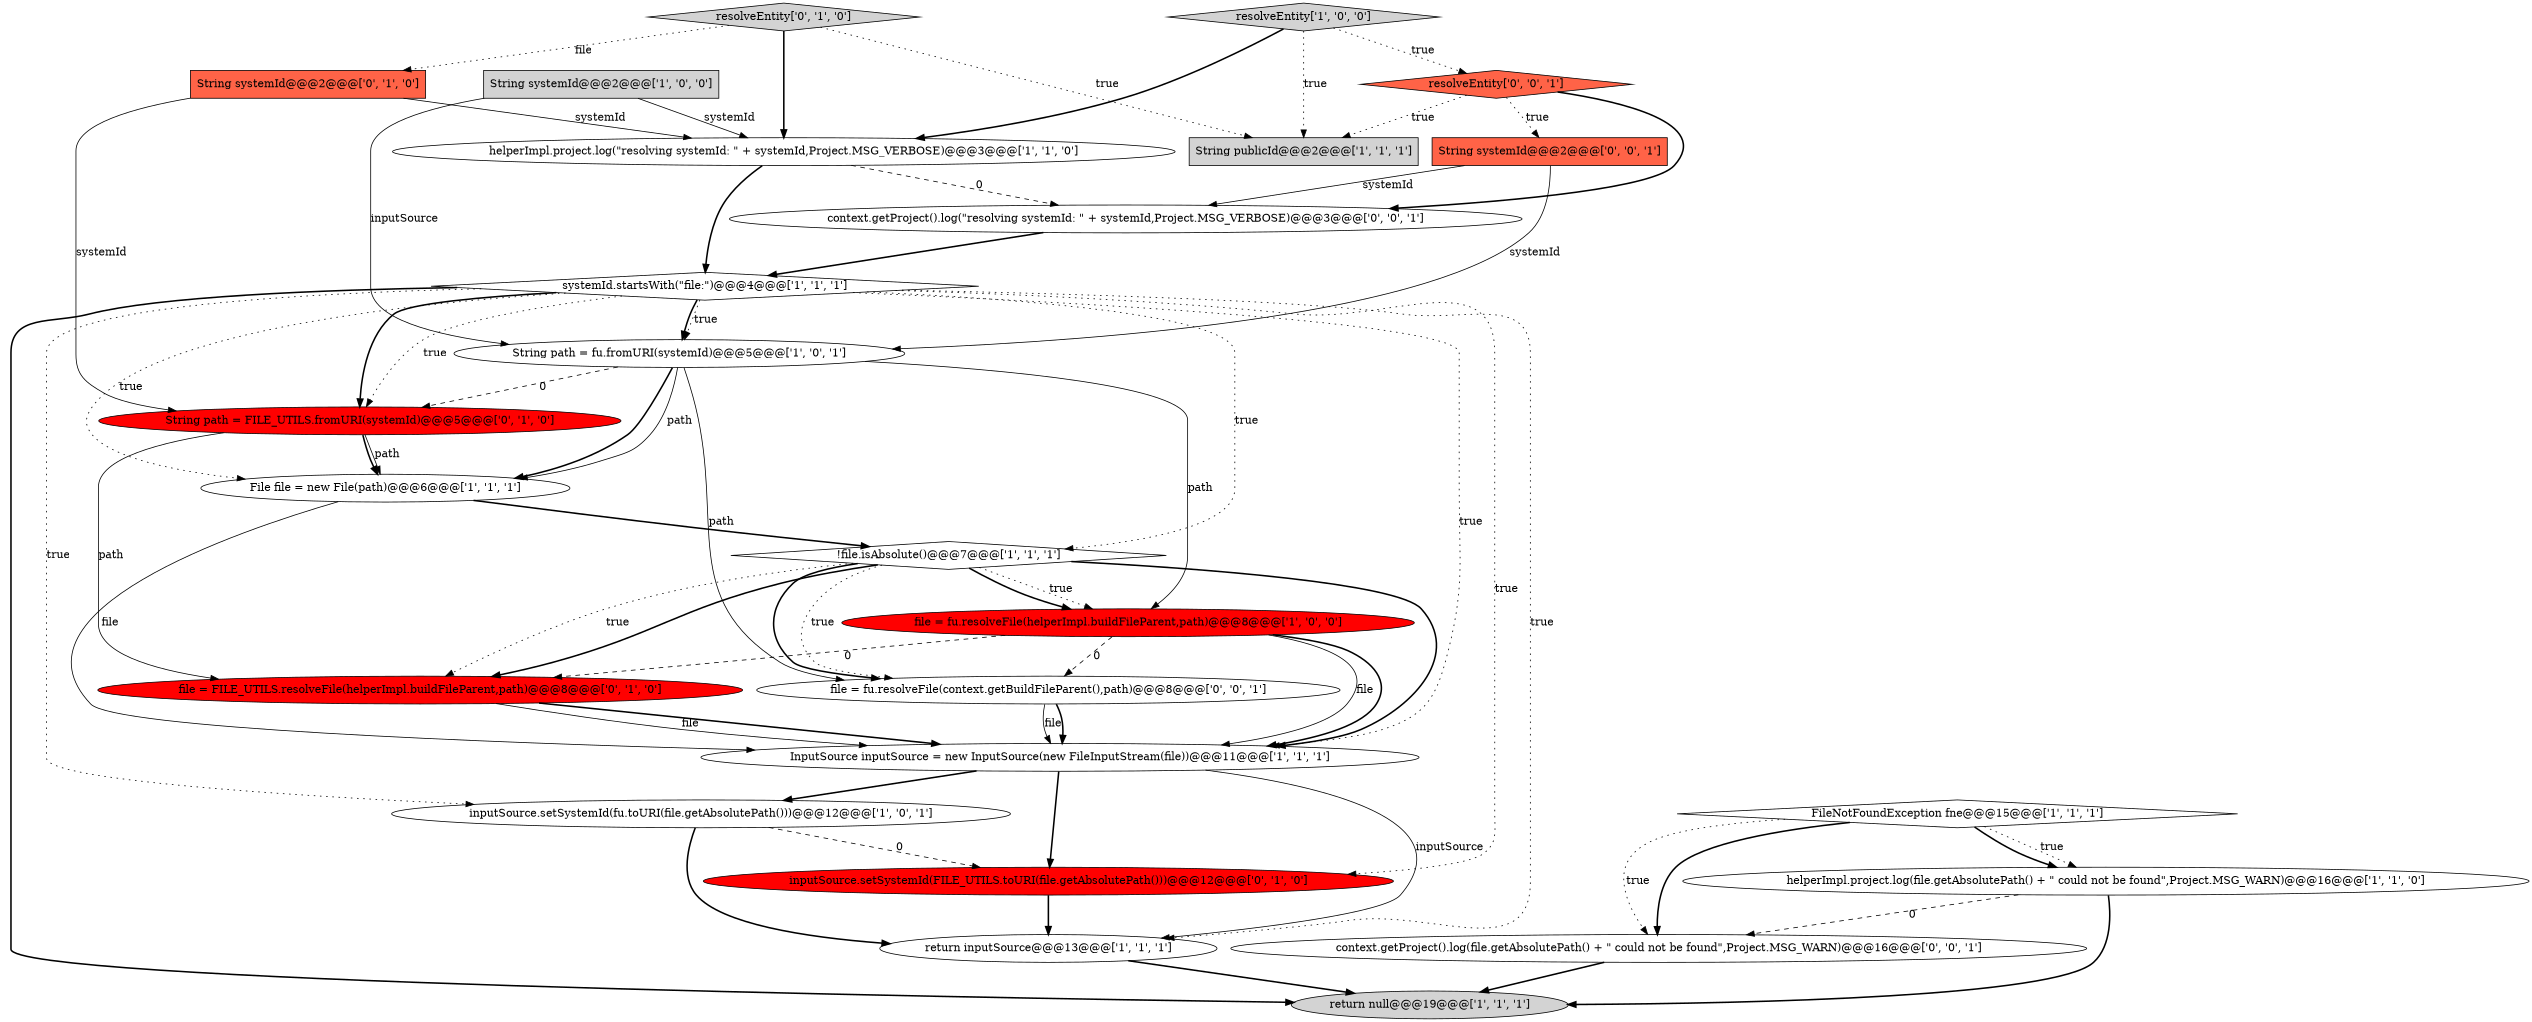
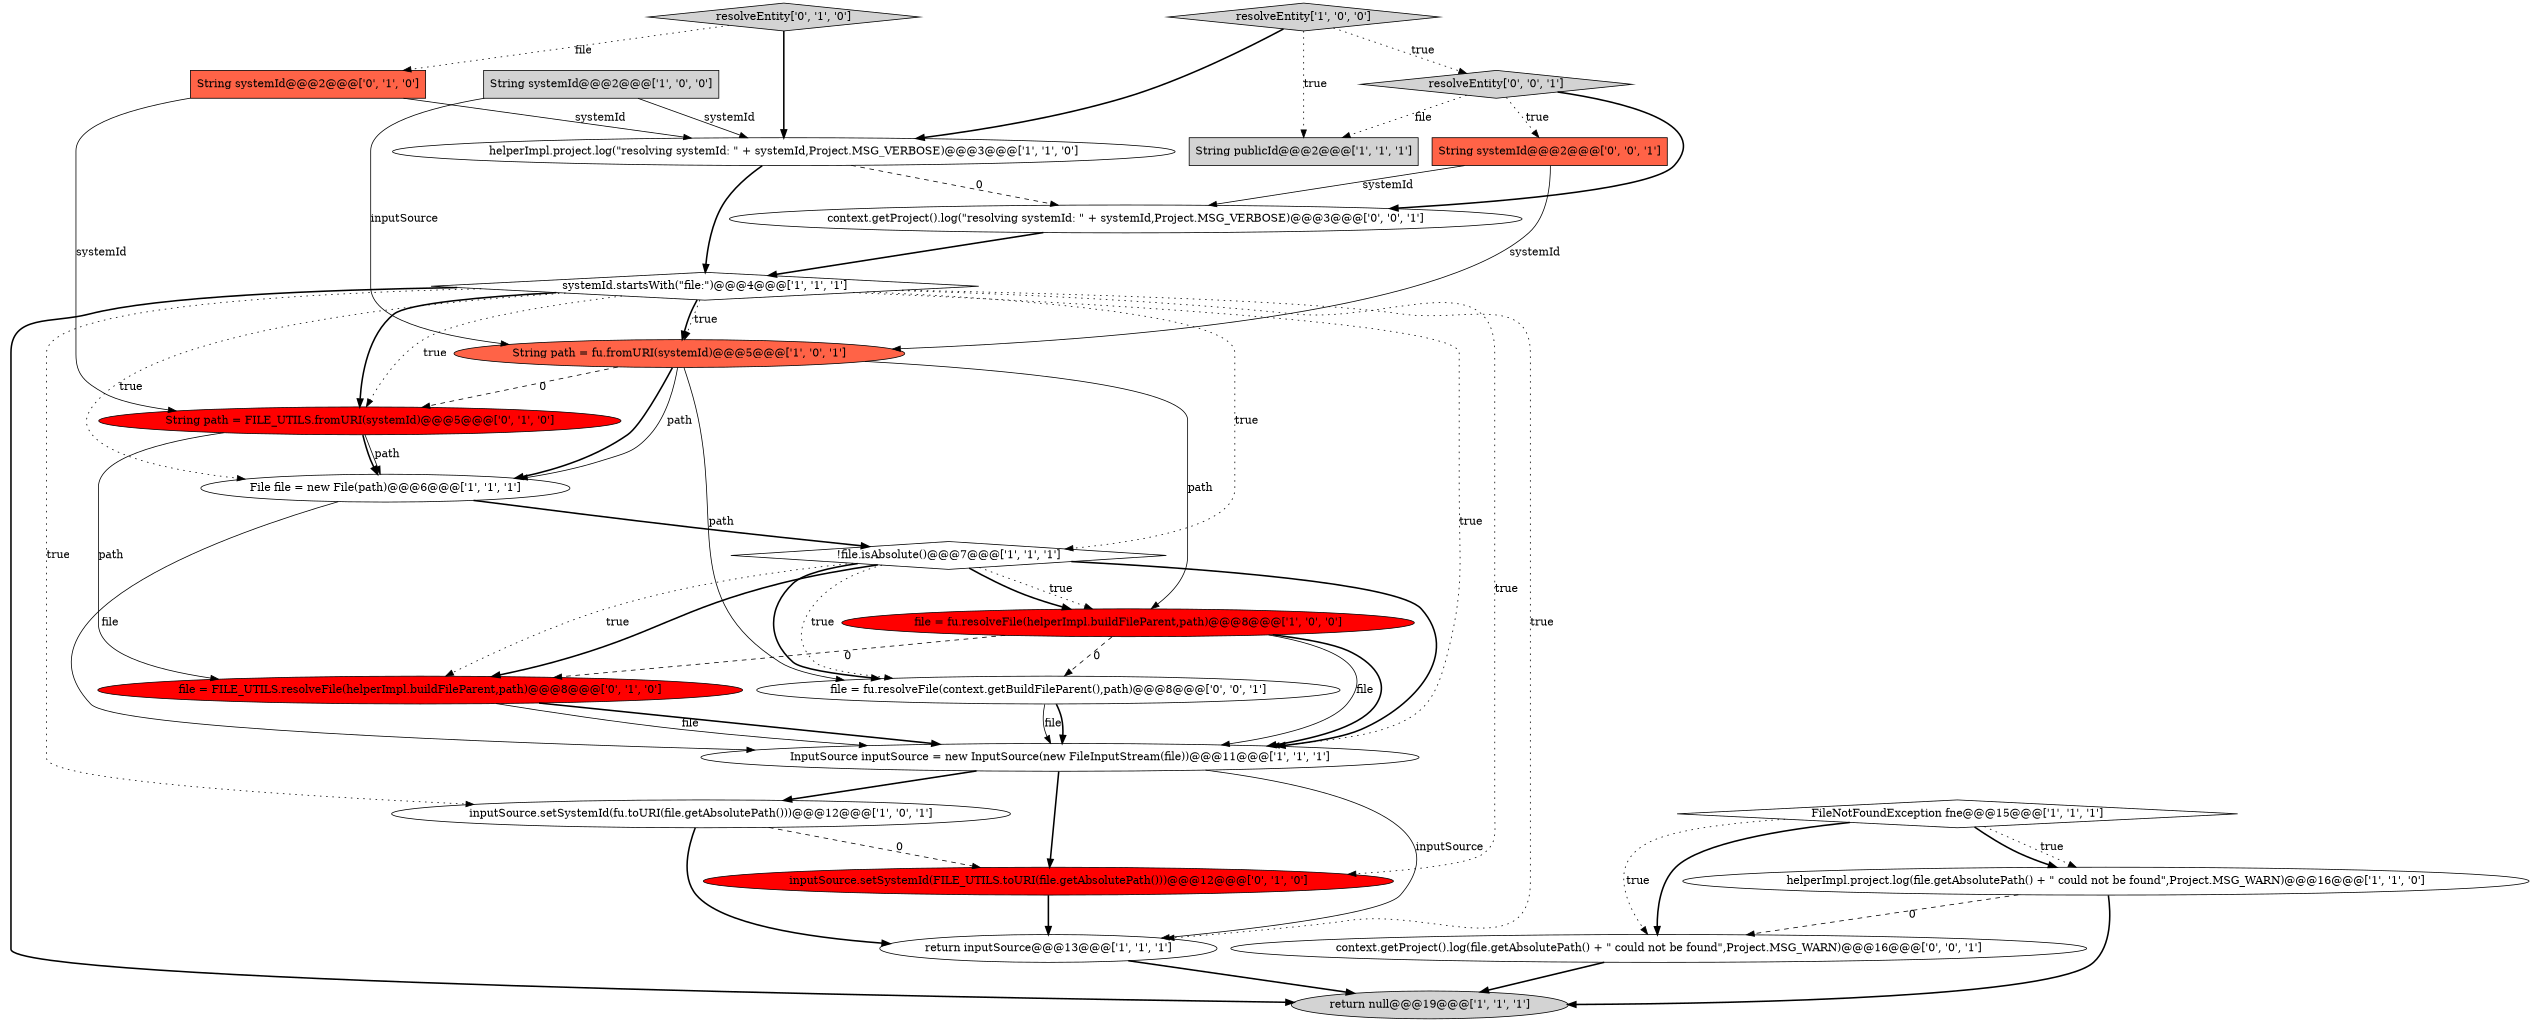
(1033, 81) -> none
(1496, 84) -> (1496, 84)
(1423, 118) -> (1423, 118)
(679, 354) -> (679, 354)
